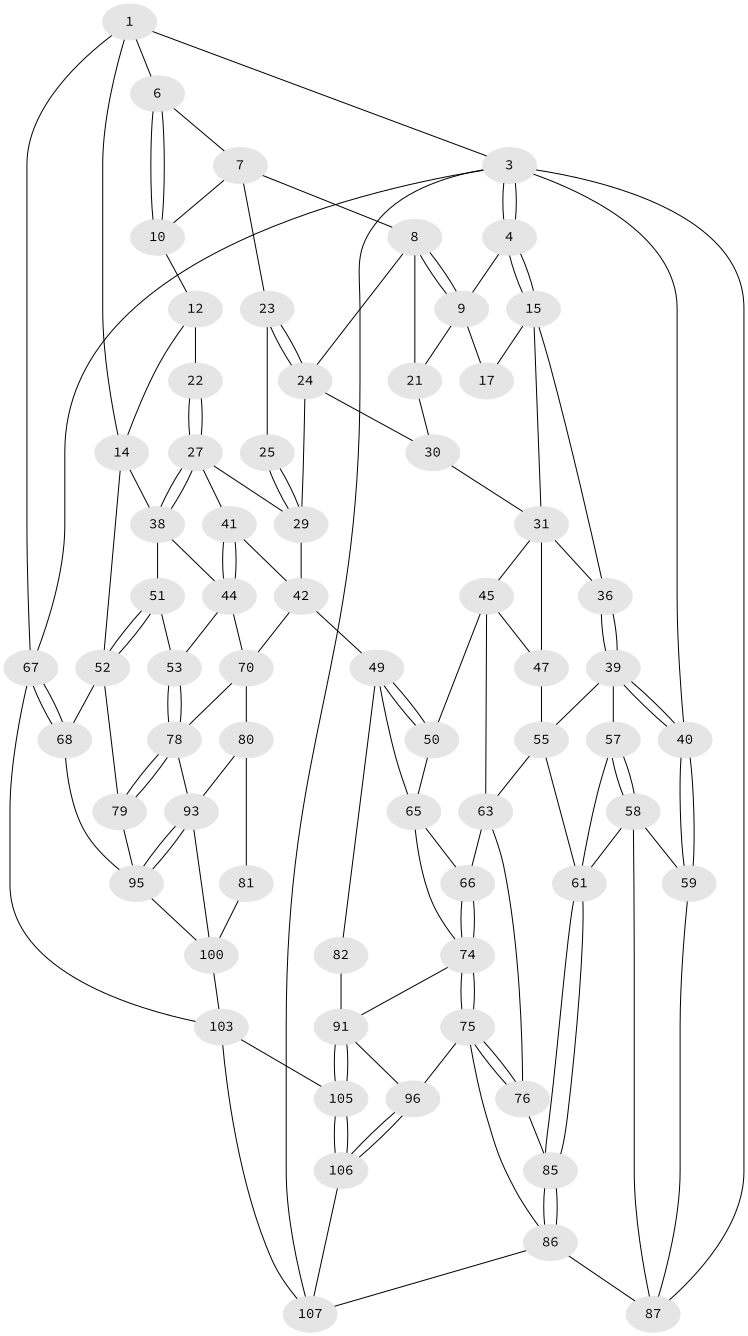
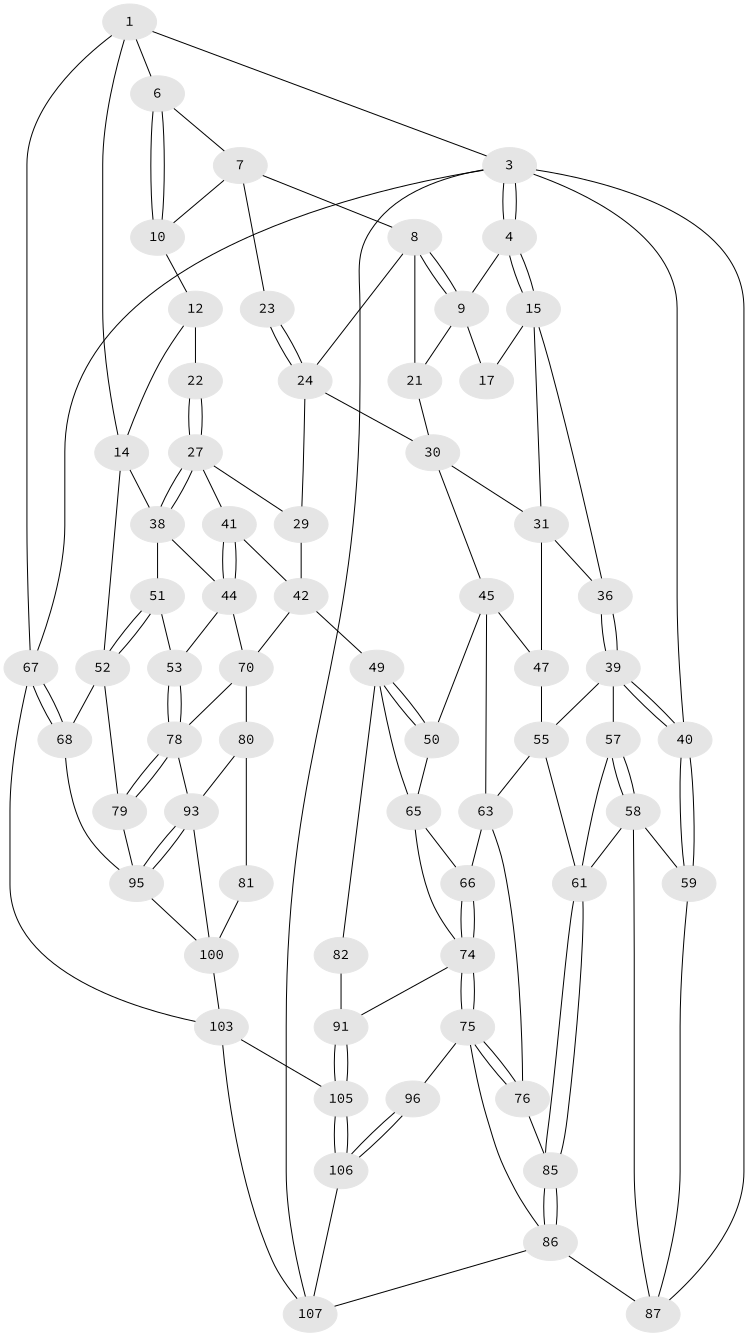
(267, 453) -> none
(514, 560) -> (460, 524)
(377, 1063) -> none
